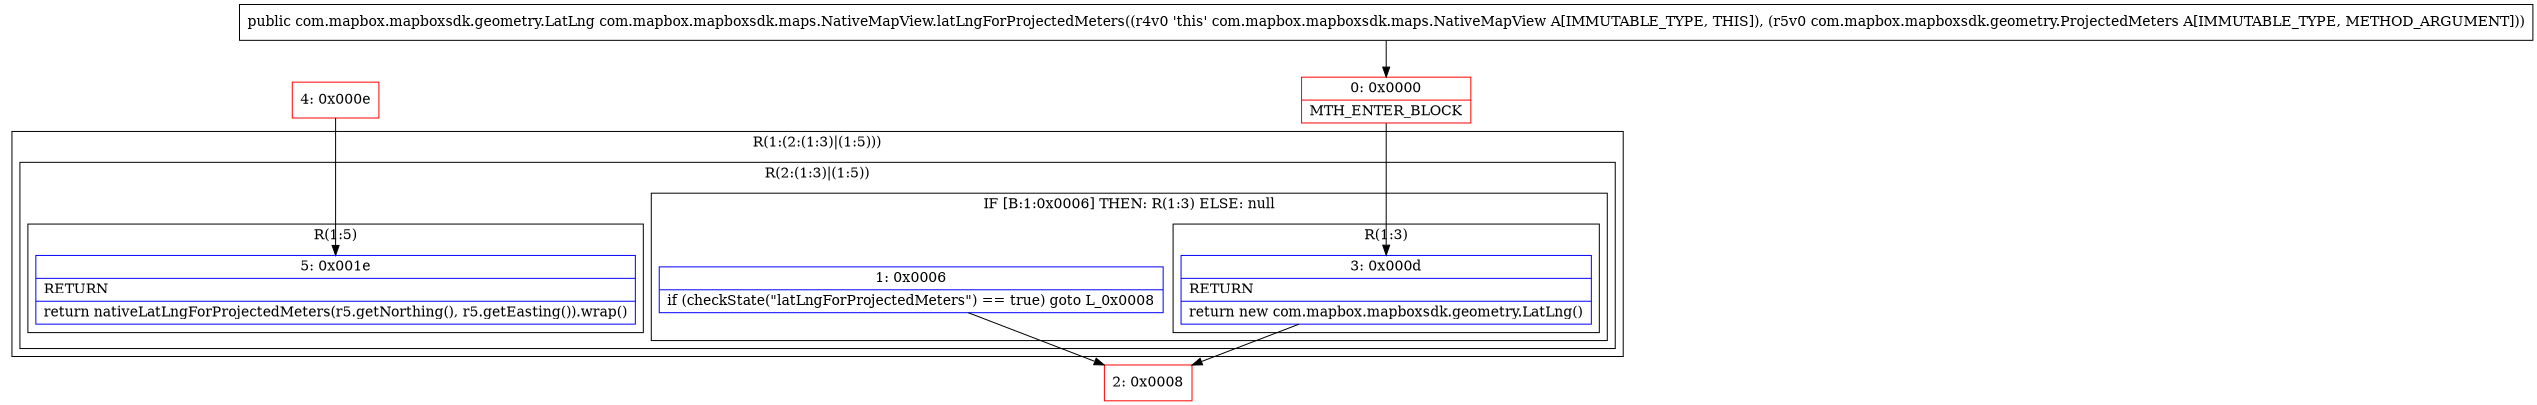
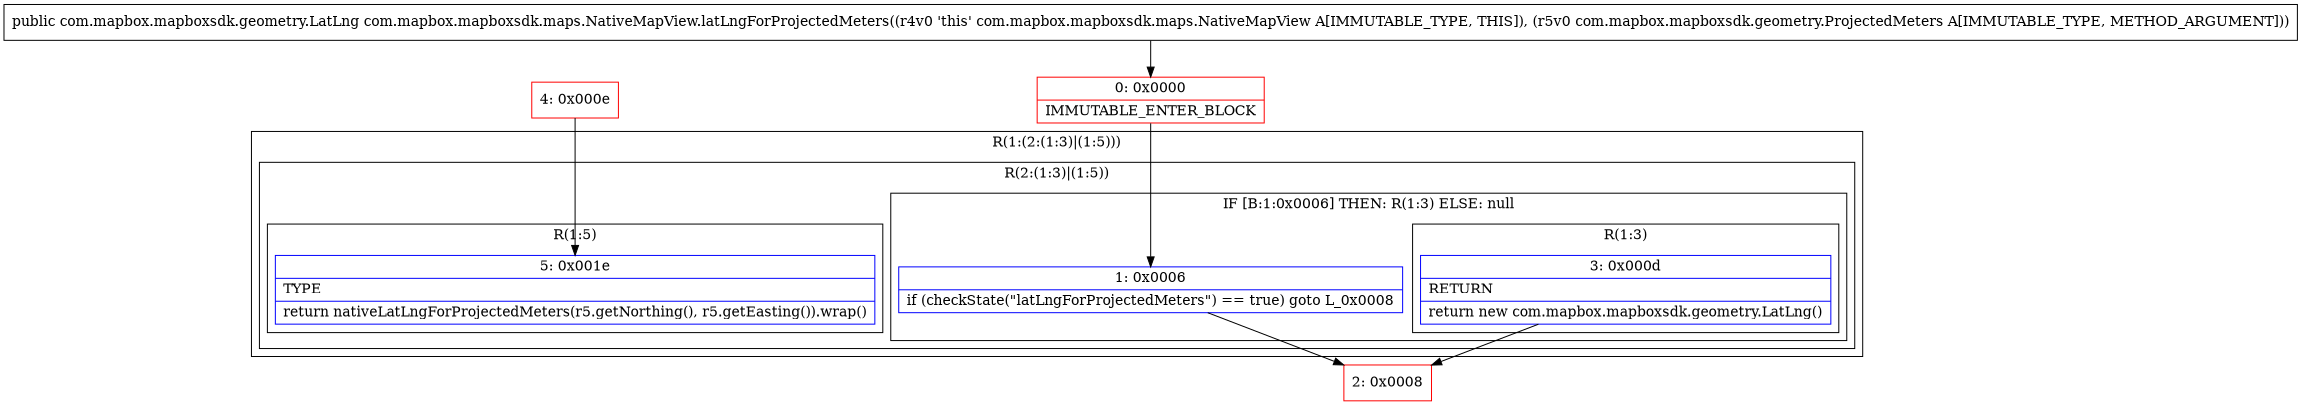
(1386, 111) -> (1151, 111)
(1386, 184) -> (1151, 187)
(76, 289) -> (303, 289)
